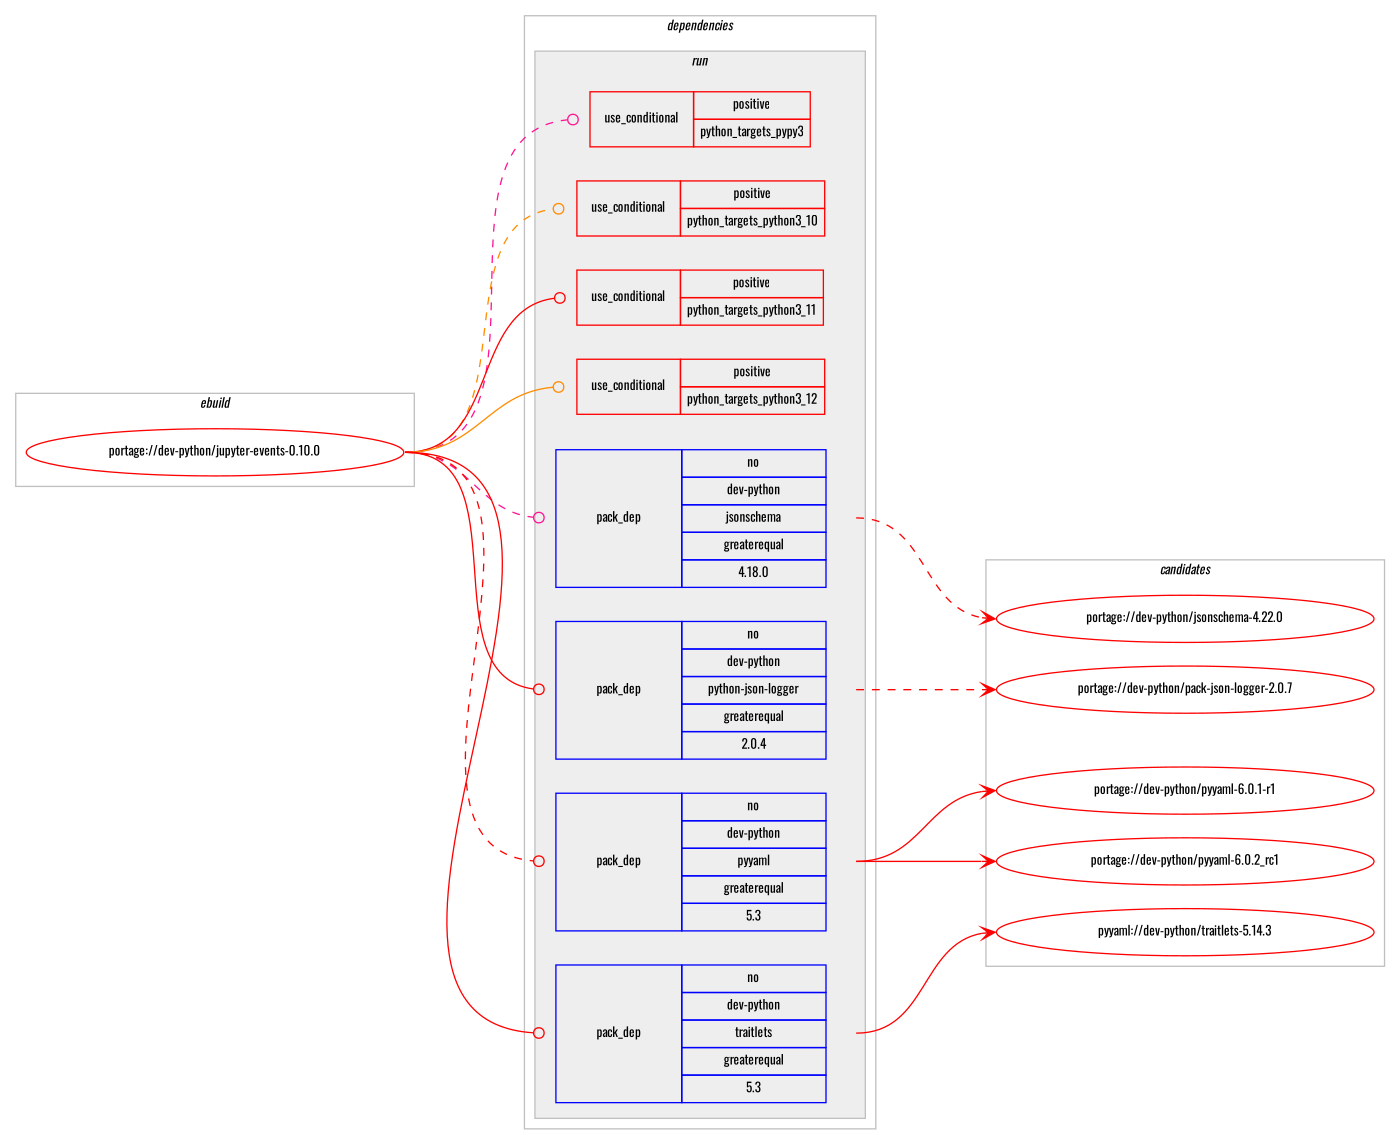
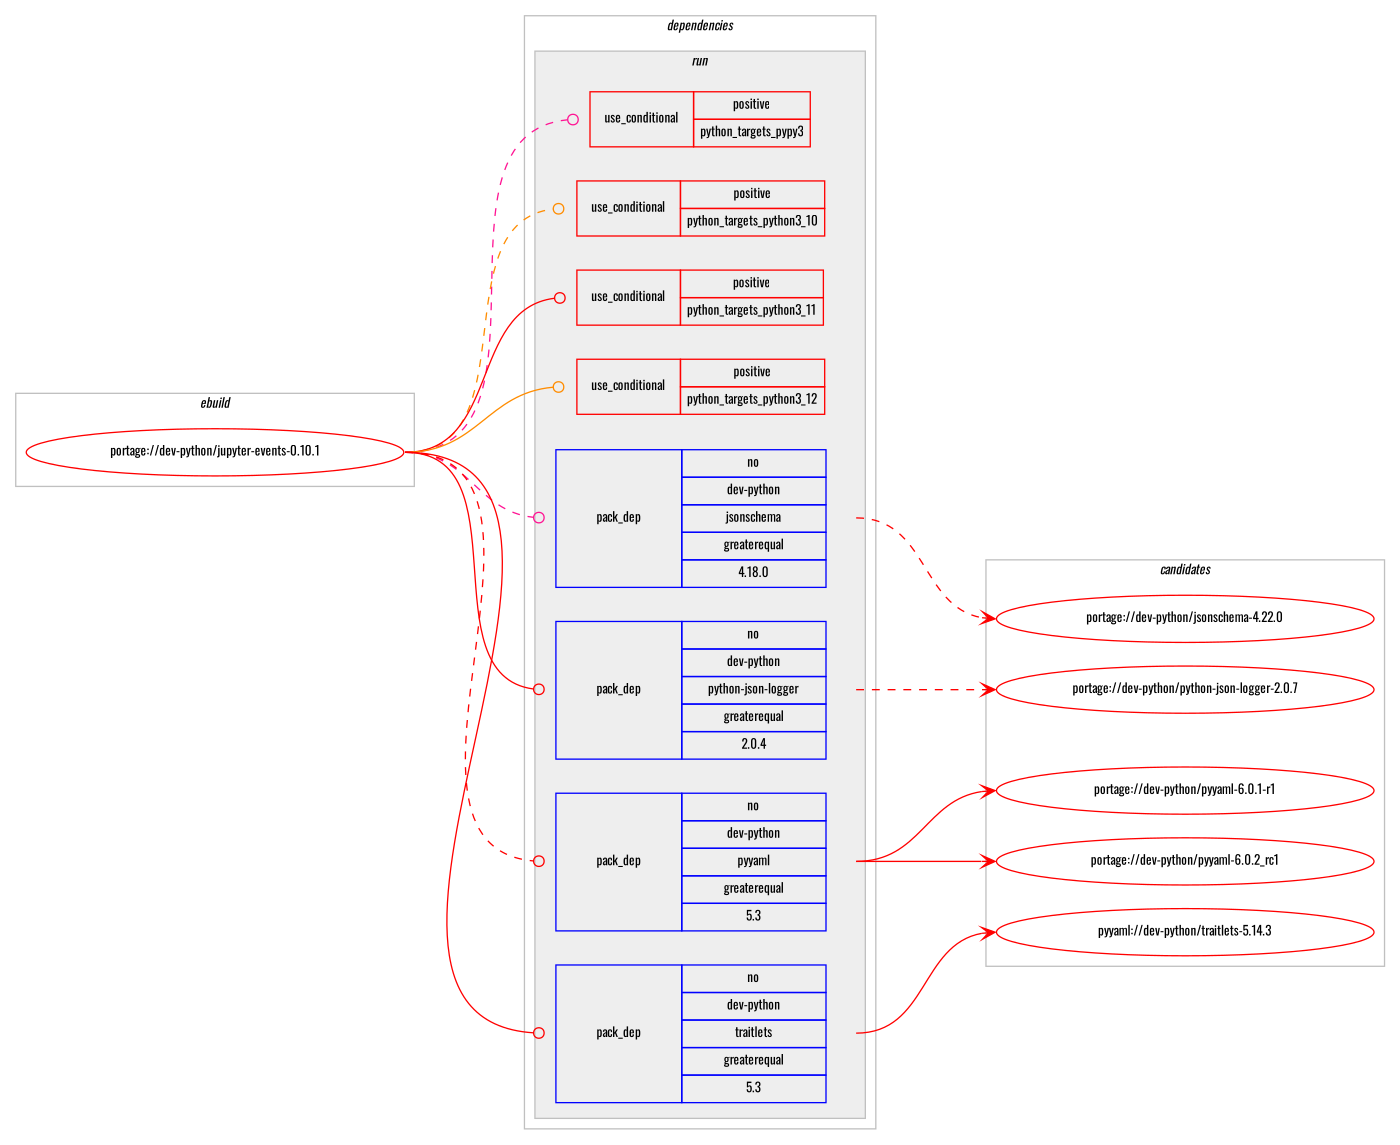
(215, 452) -> (215, 452)
(1185, 690) -> (1185, 690)
